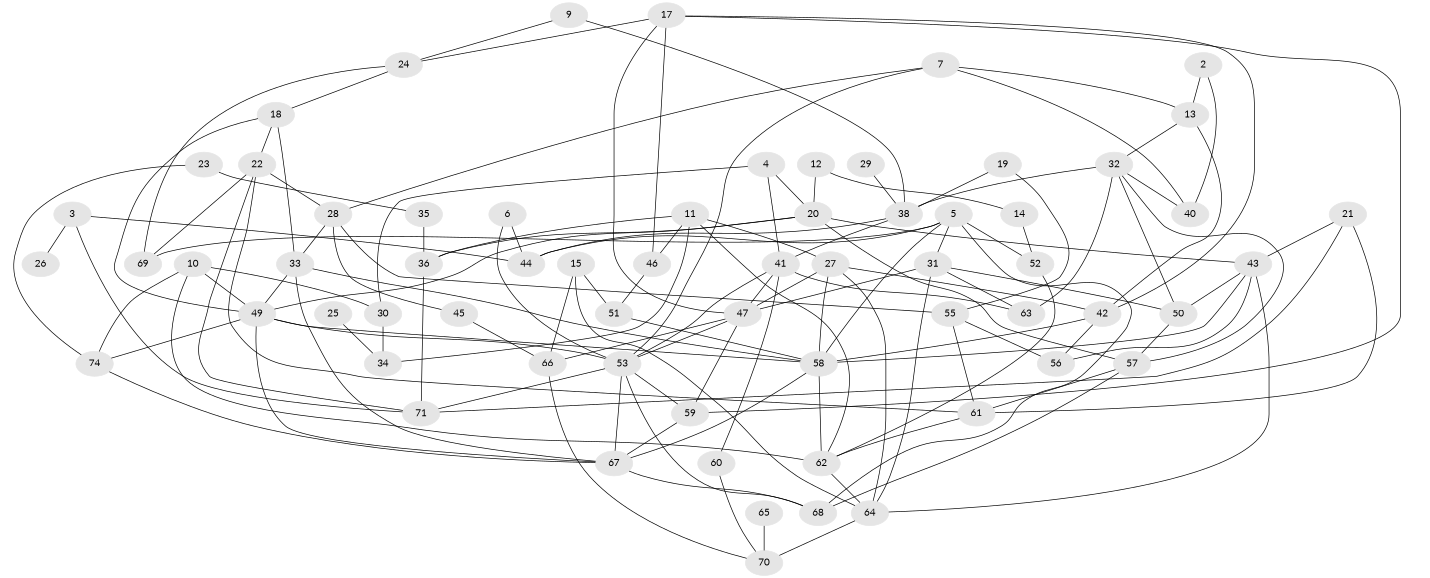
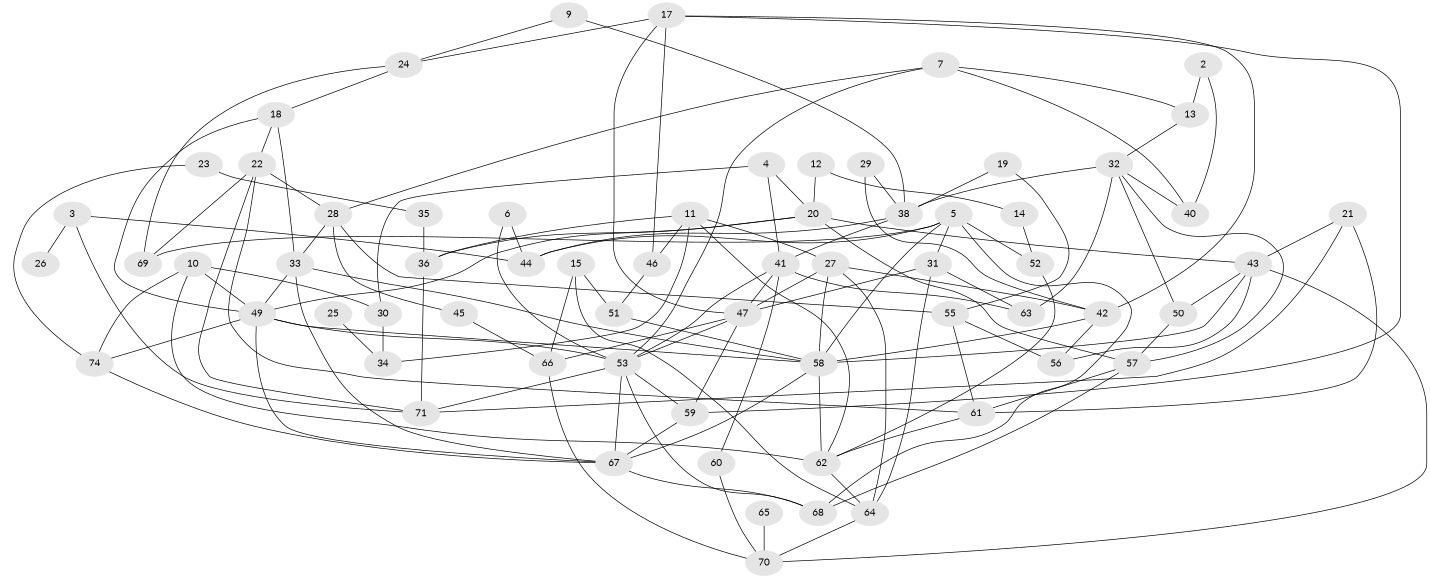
(1212, 231) -> (960, 253)
(1072, 290) -> none
(1160, 481) -> (1249, 523)
